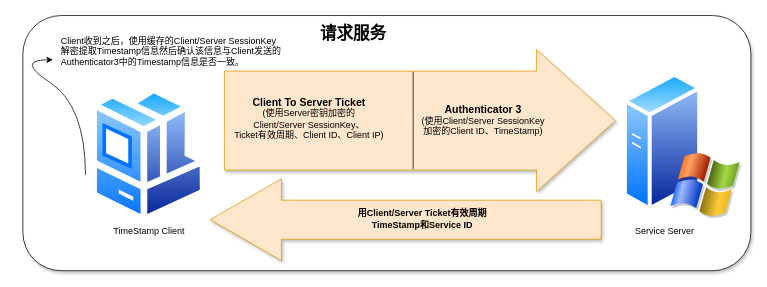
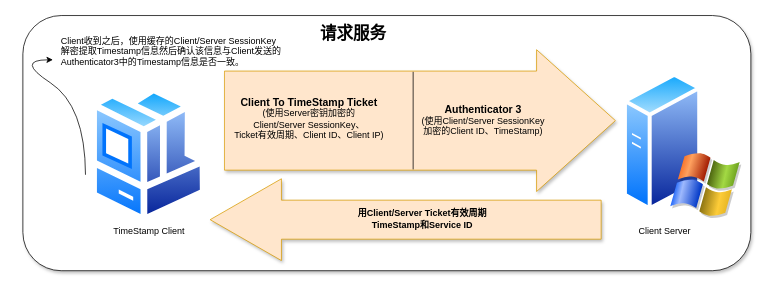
(309, 118) -> (309, 118)
(665, 231) -> (665, 231)
